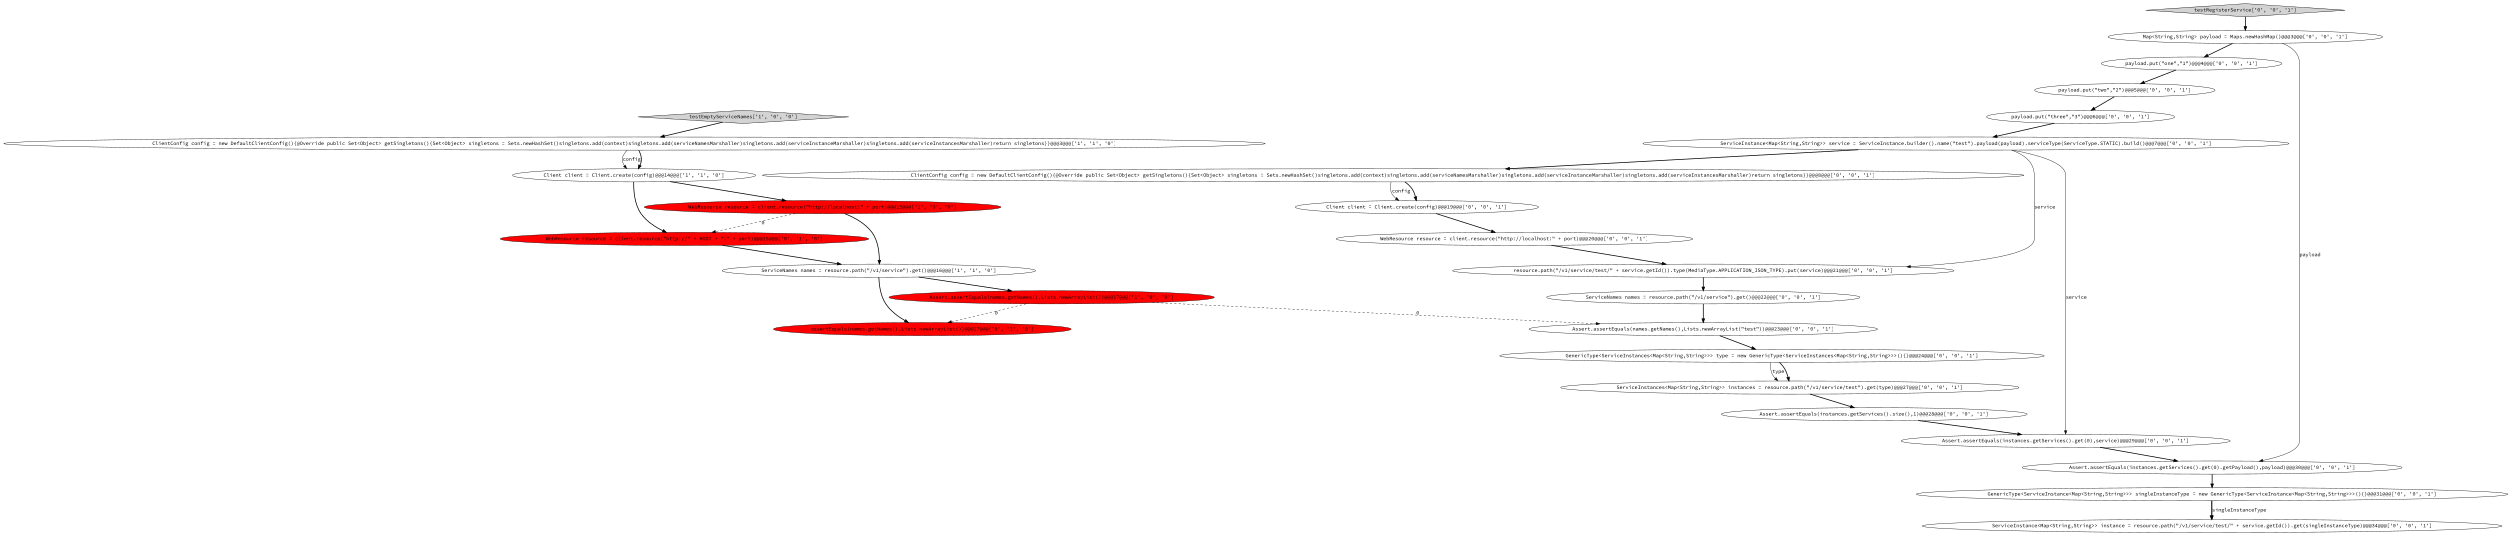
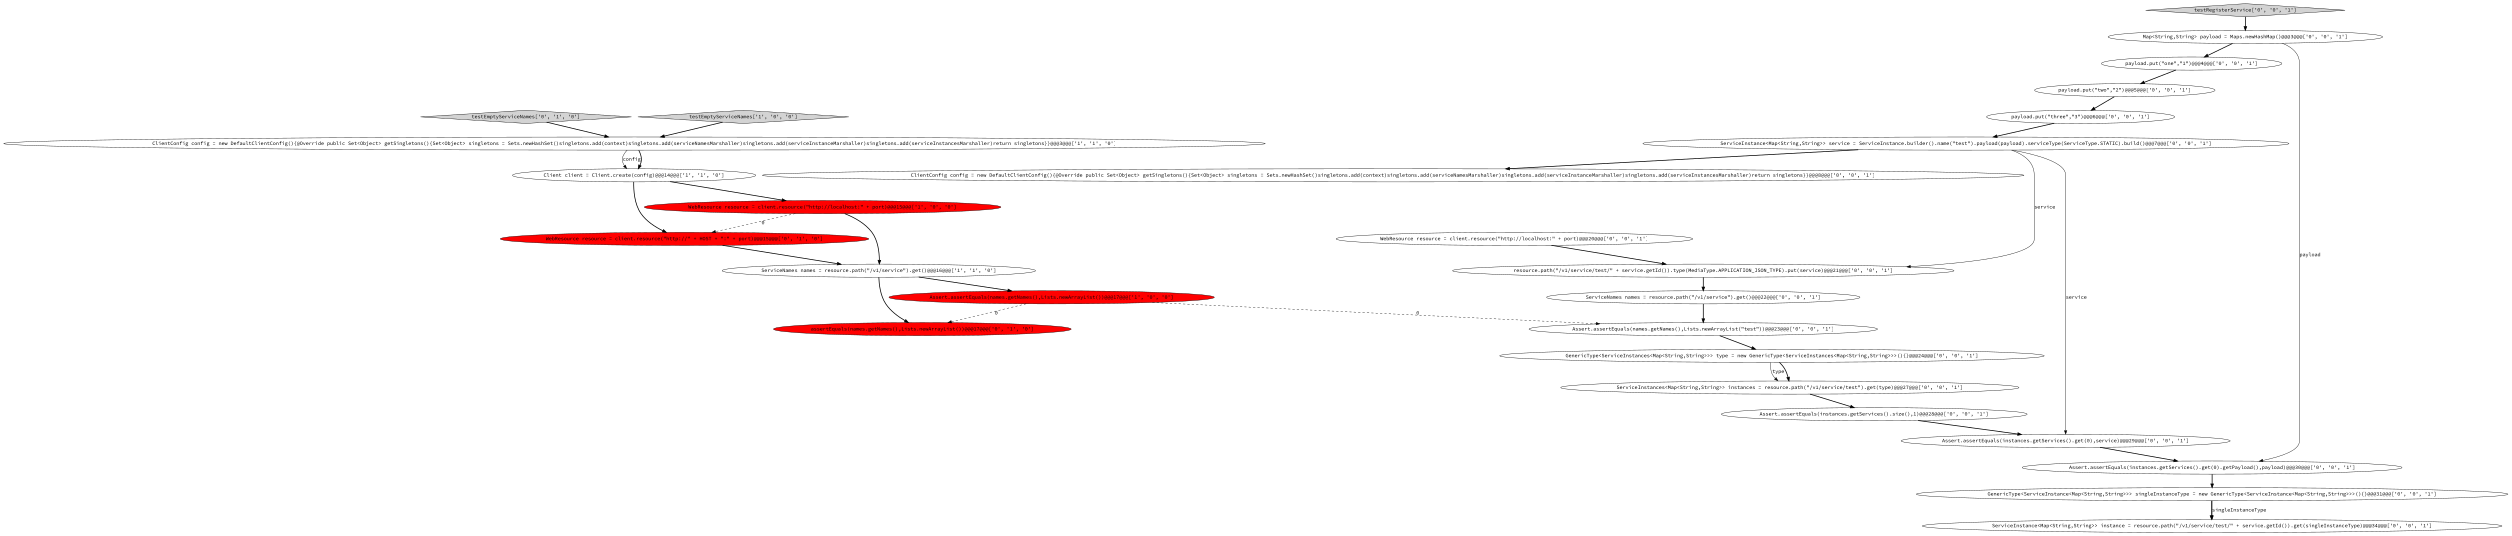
none -> (526, 117)
(1417, 207) -> none
